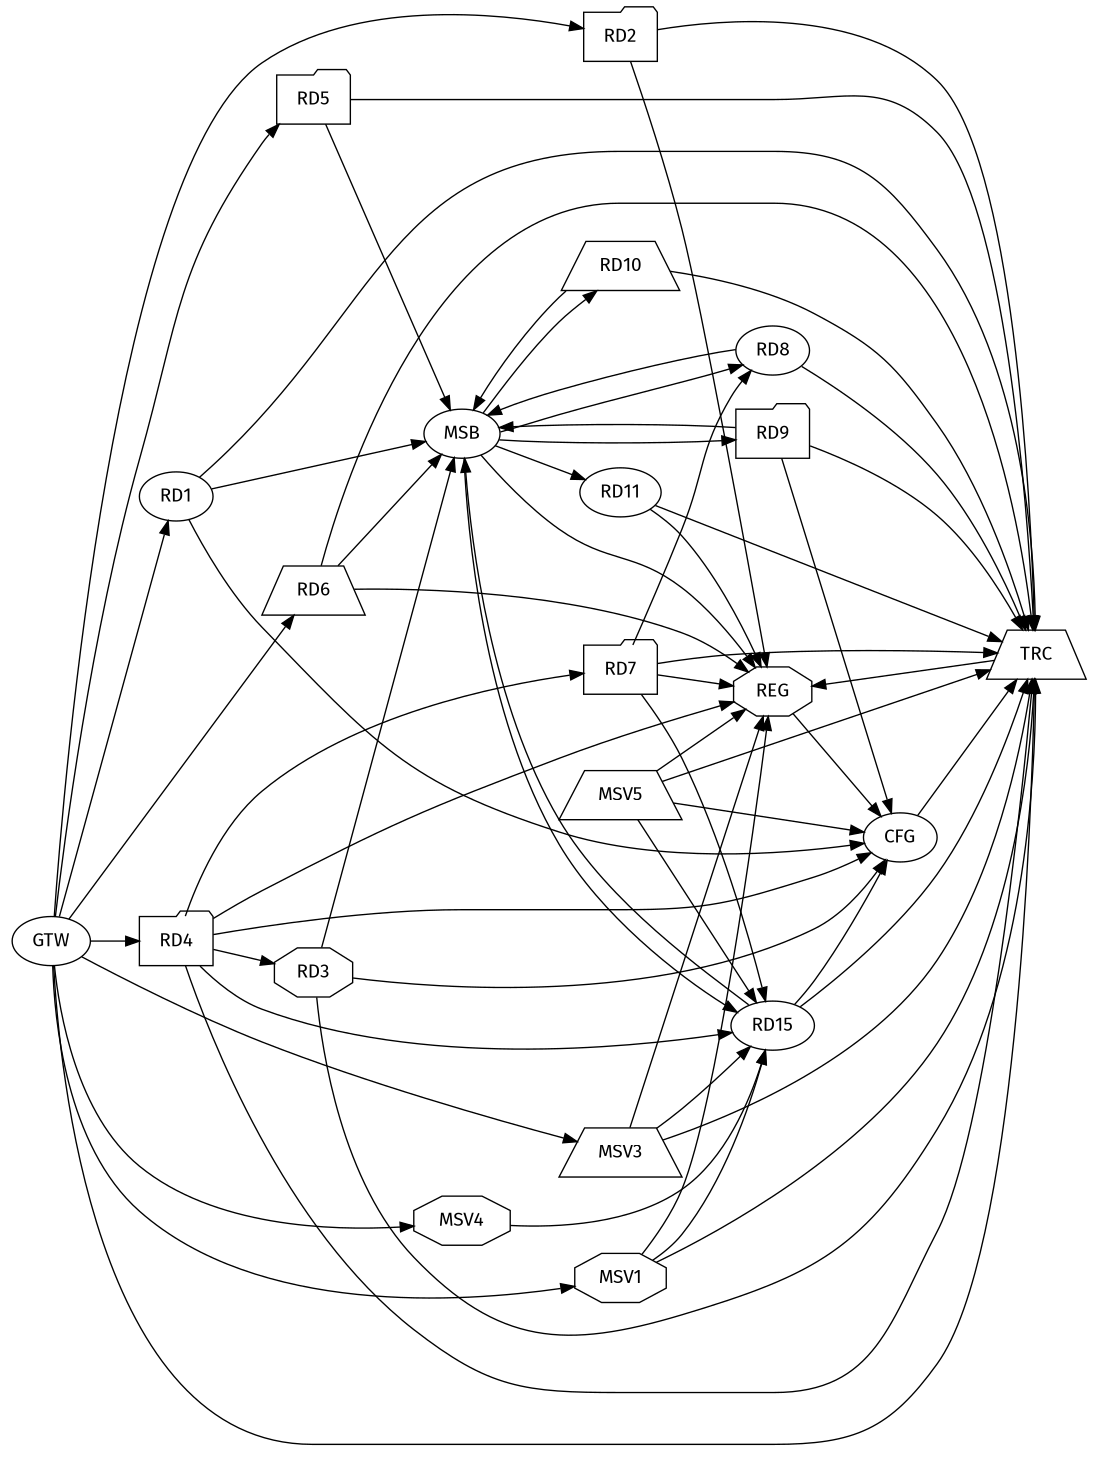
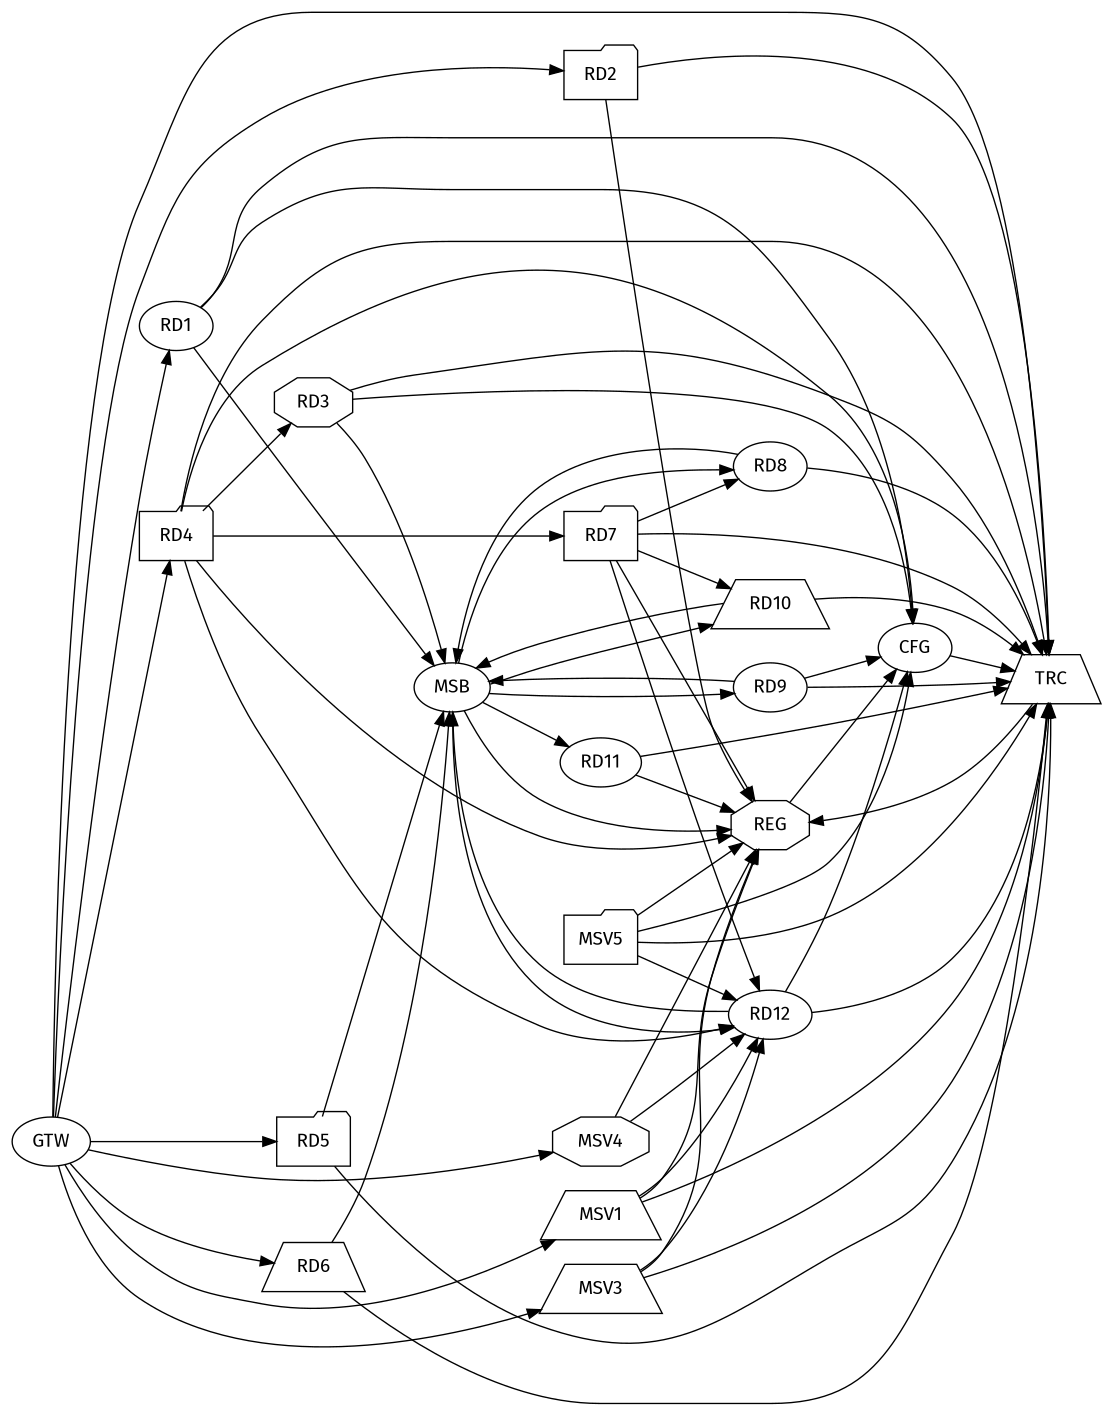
(773, 434) -> (770, 687)
none -> (670, 564)
(551, 602) -> (682, 989)
(621, 795) -> (601, 940)
(773, 1026) -> (770, 1015)
(621, 1278) -> (601, 1215)
